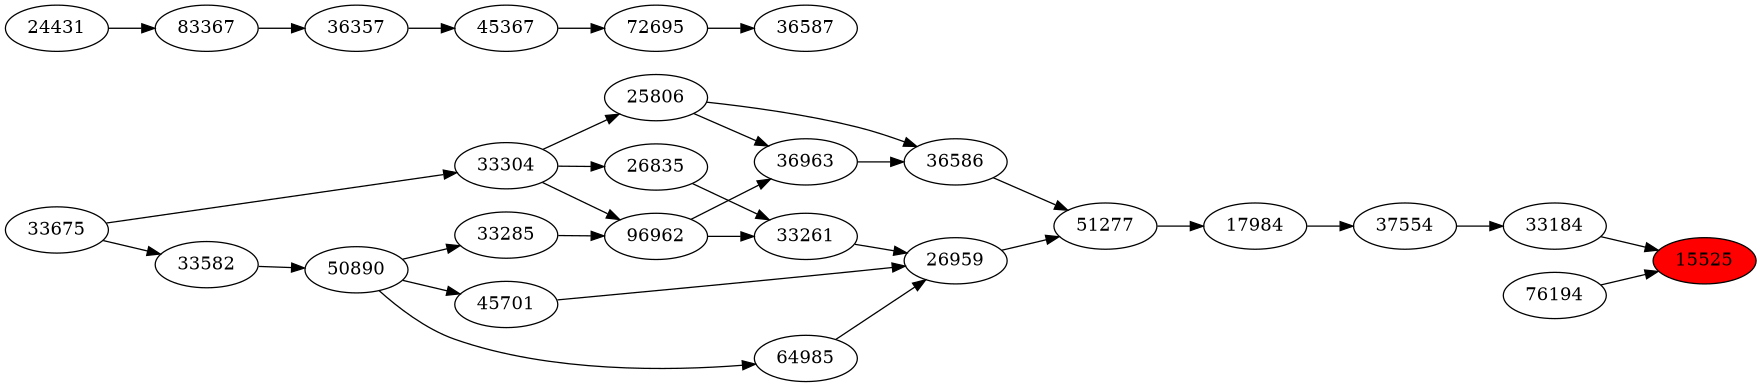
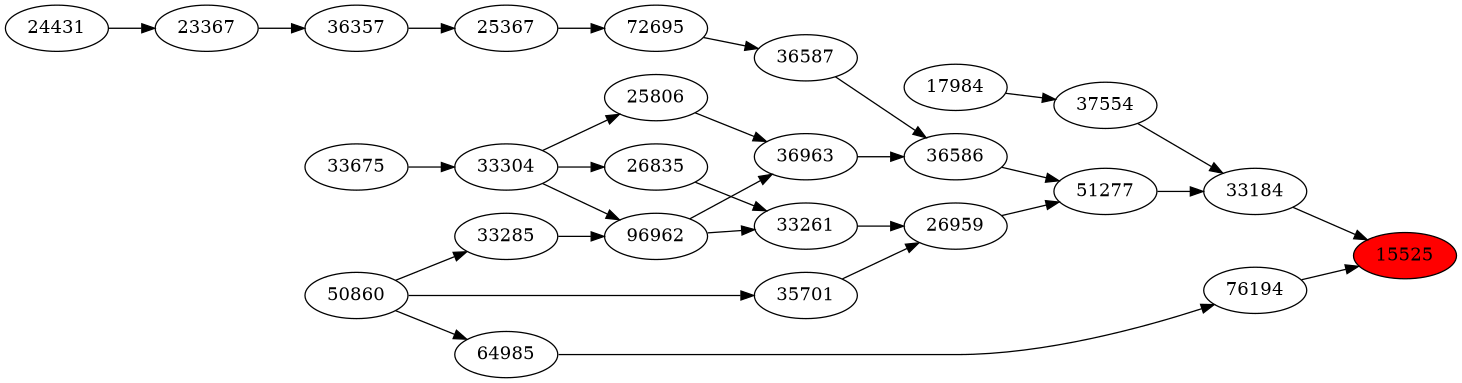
(207, 28) -> (207, 28)
(506, 28) -> (506, 28)
(807, 116) -> (875, 104)
(1174, 226) -> (1174, 191)
(207, 265) -> none
(356, 270) -> (356, 295)
(506, 304) -> (806, 295)
(875, 313) -> (883, 355)
